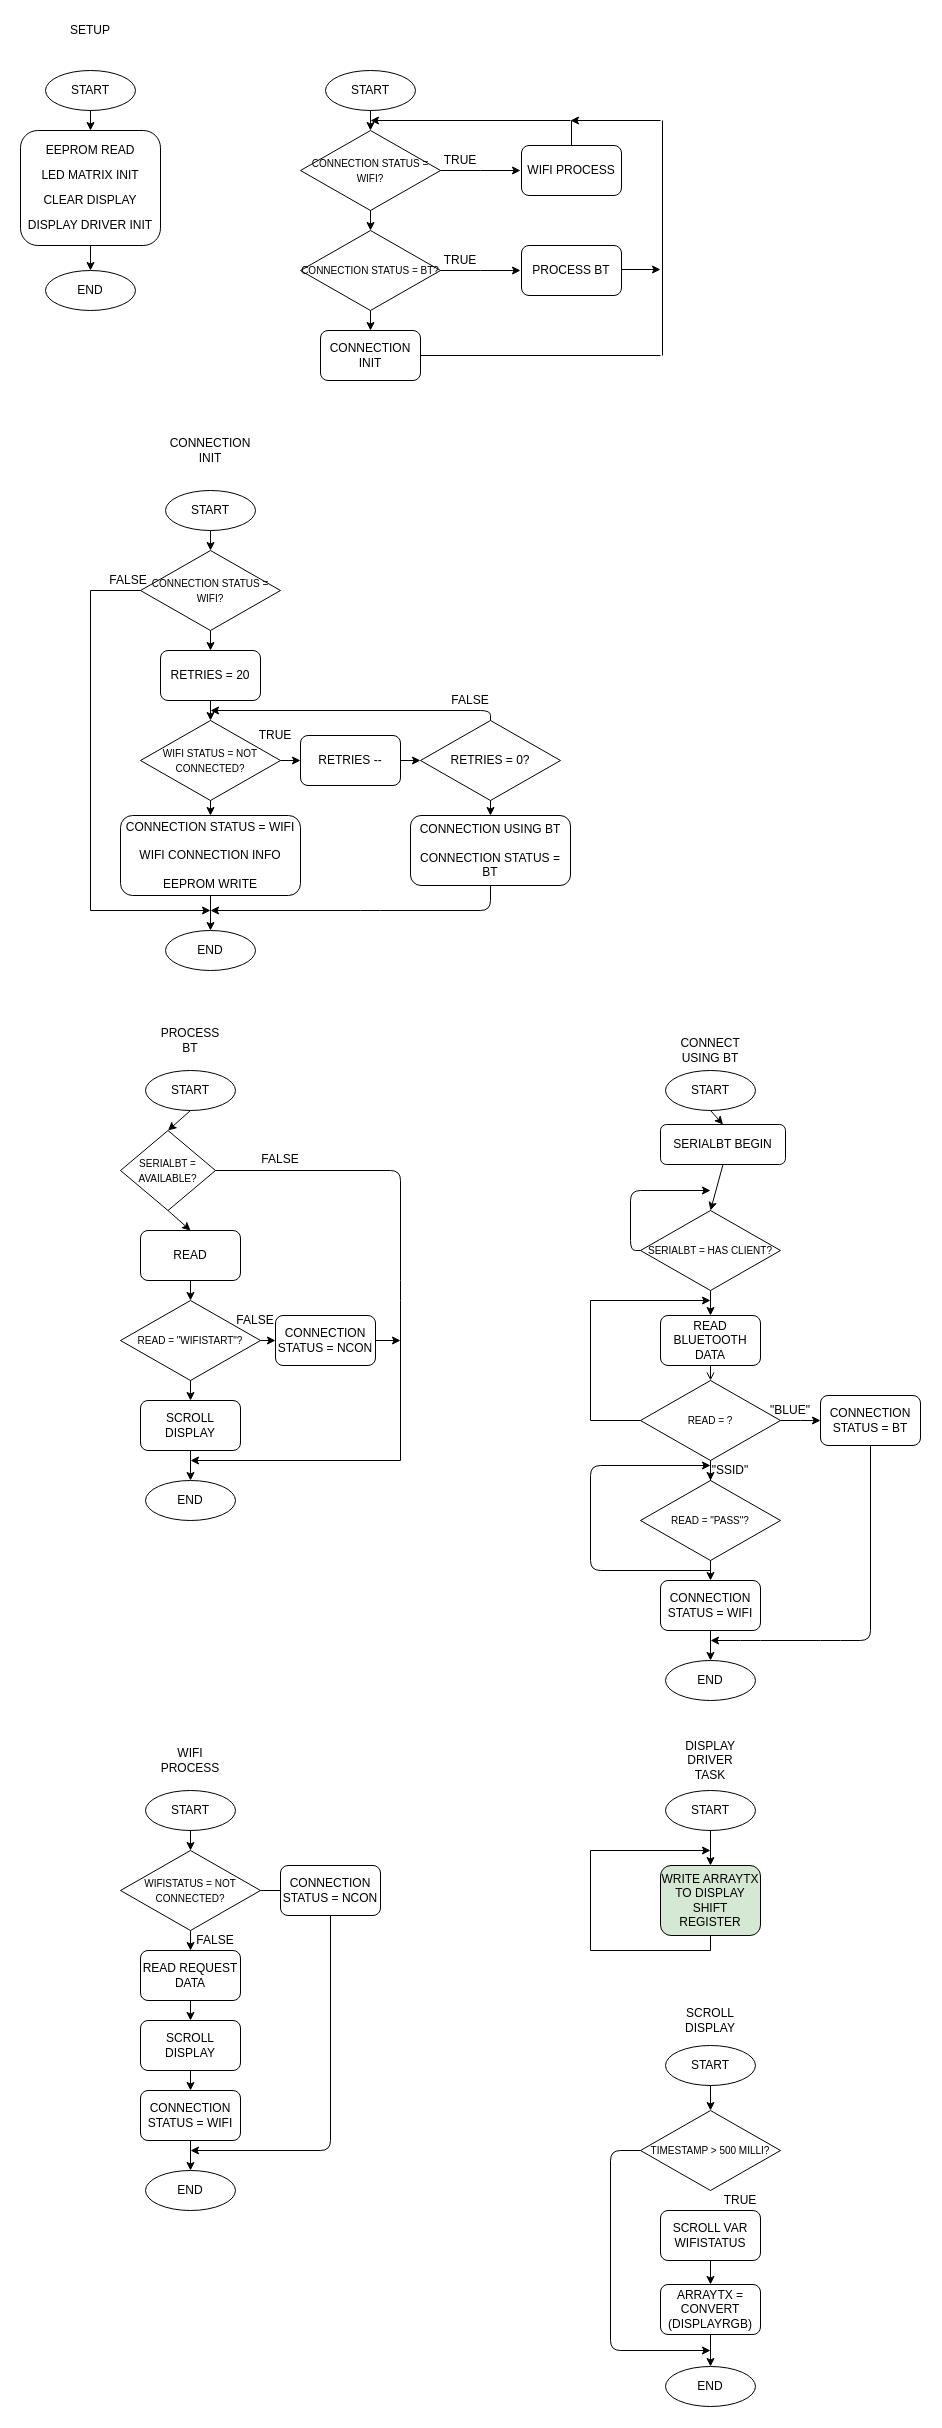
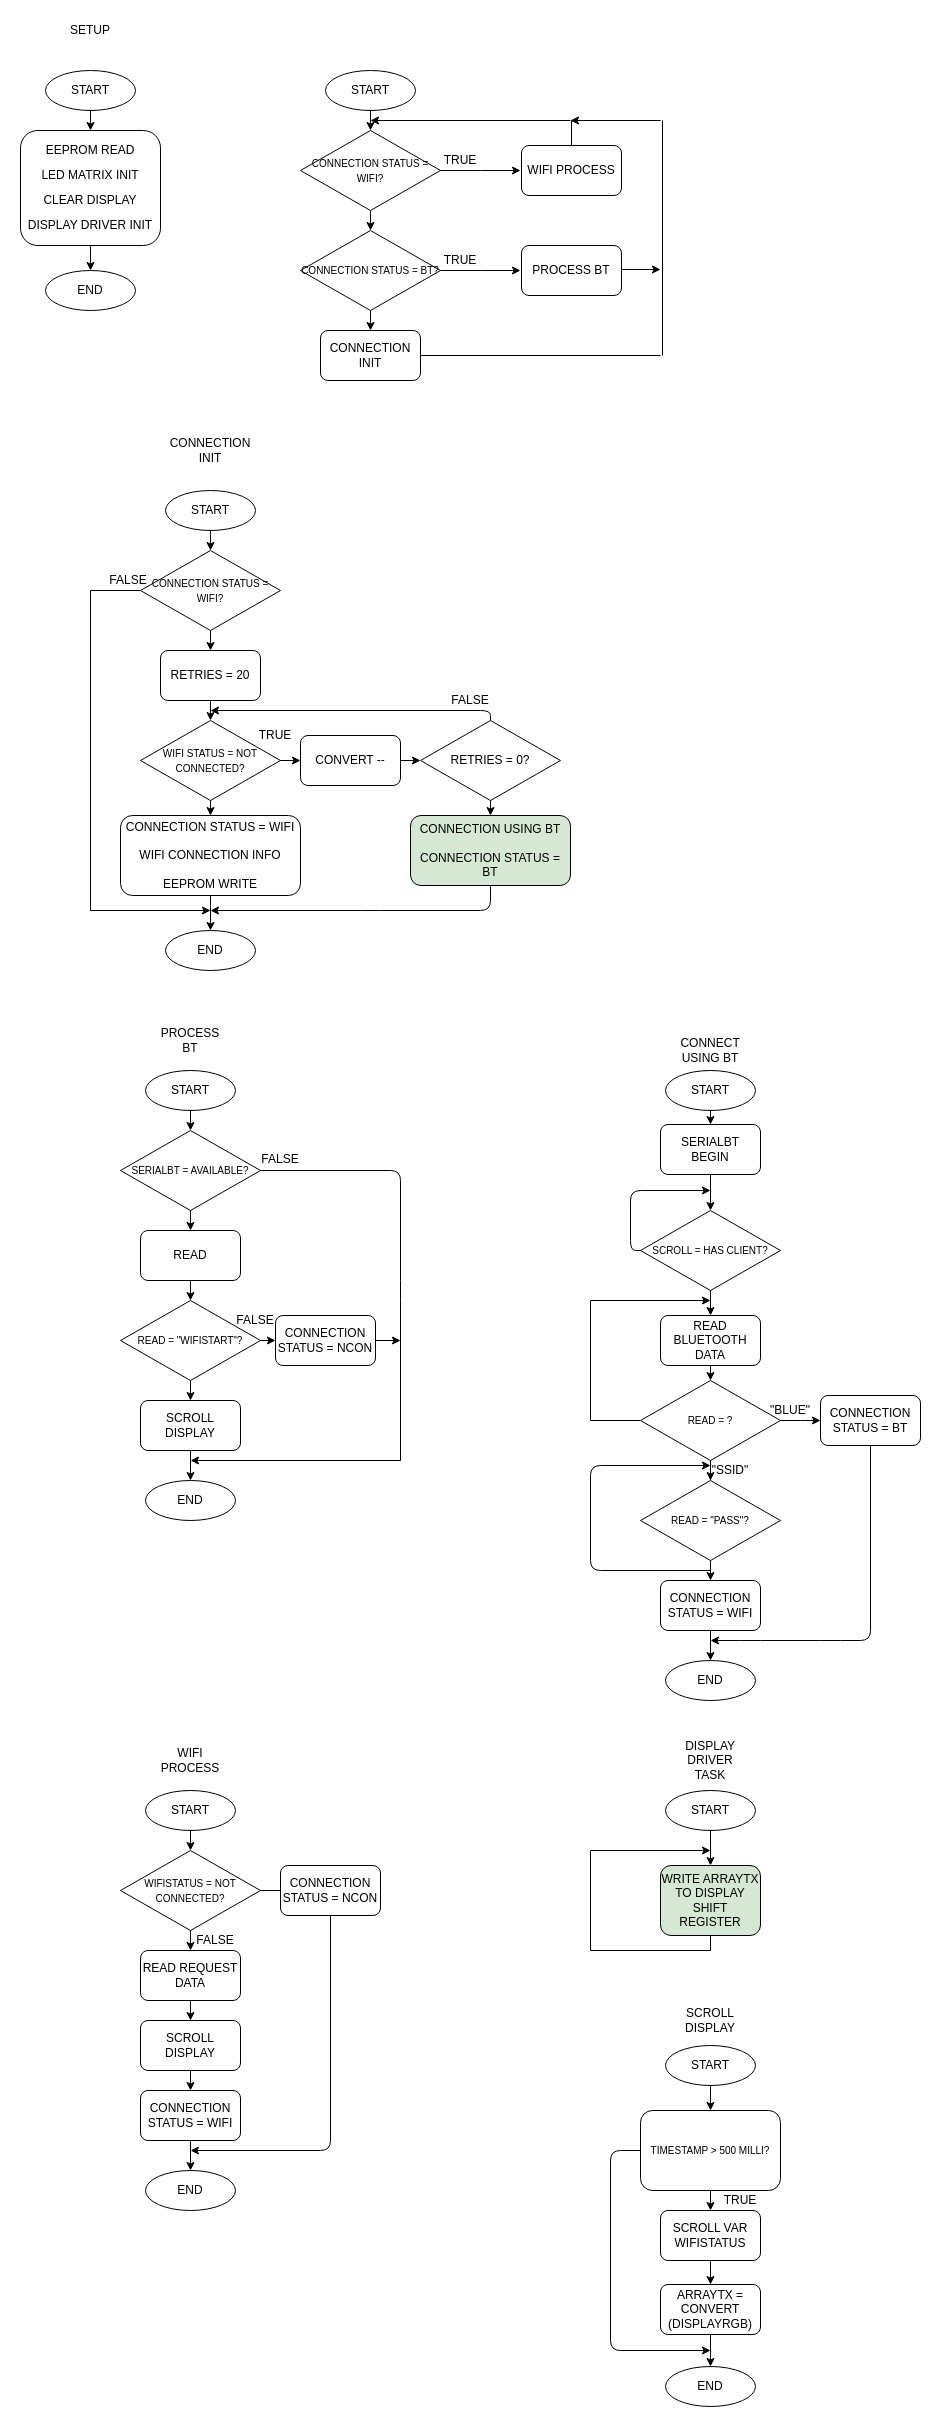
(351, 761) -> (351, 761)
(491, 851) -> (491, 851)
(723, 1145) -> (711, 1150)
(168, 1171) -> (191, 1171)
(711, 1251) -> (711, 1251)
(711, 1374) -> (711, 1372)
(711, 2151) -> (711, 2151)
none -> (711, 2197)
